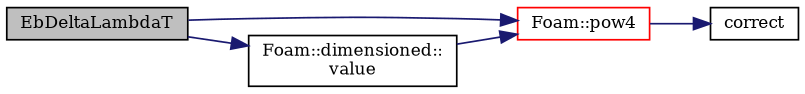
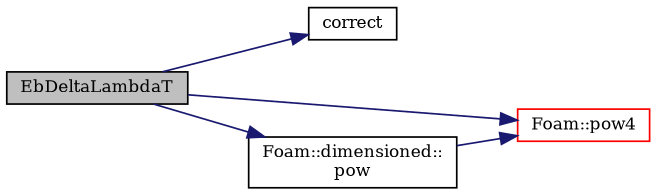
(672, 24) -> (227, 55)
(353, 61) -> (353, 162)
